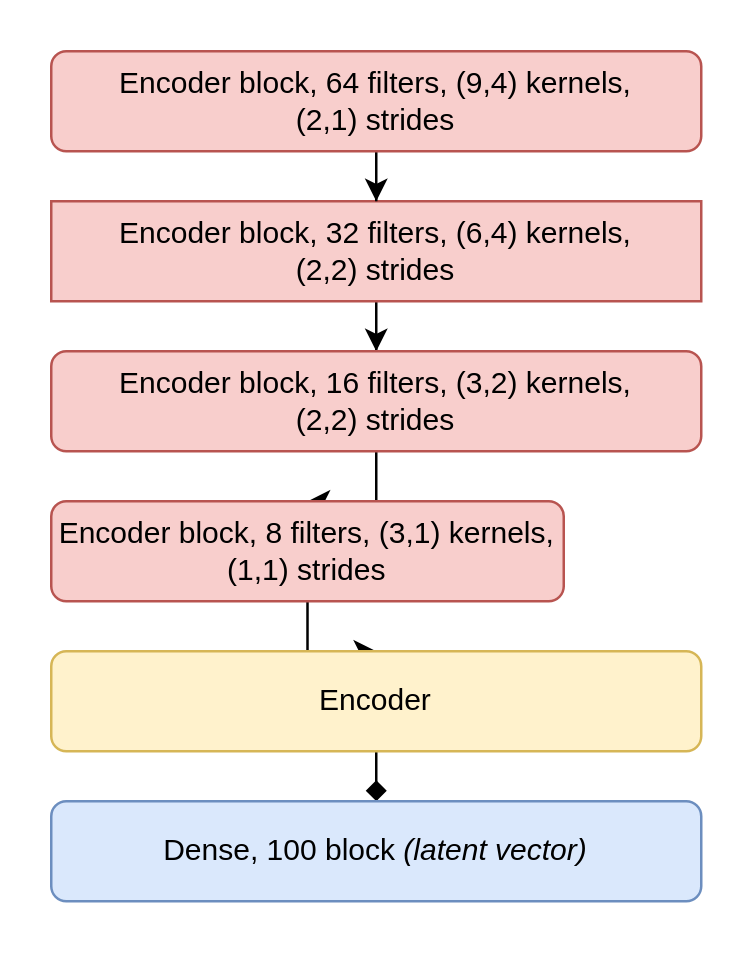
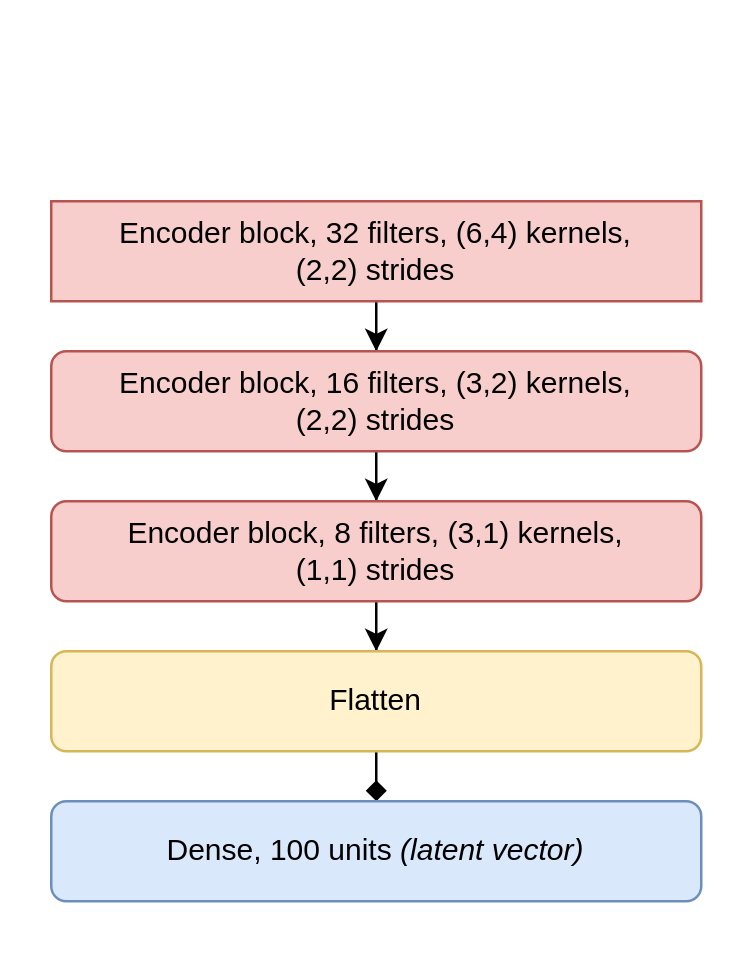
(376, 101) -> none
(376, 184) -> none
(308, 551) -> (376, 551)
(376, 701) -> (376, 701)
(376, 851) -> (376, 851)
